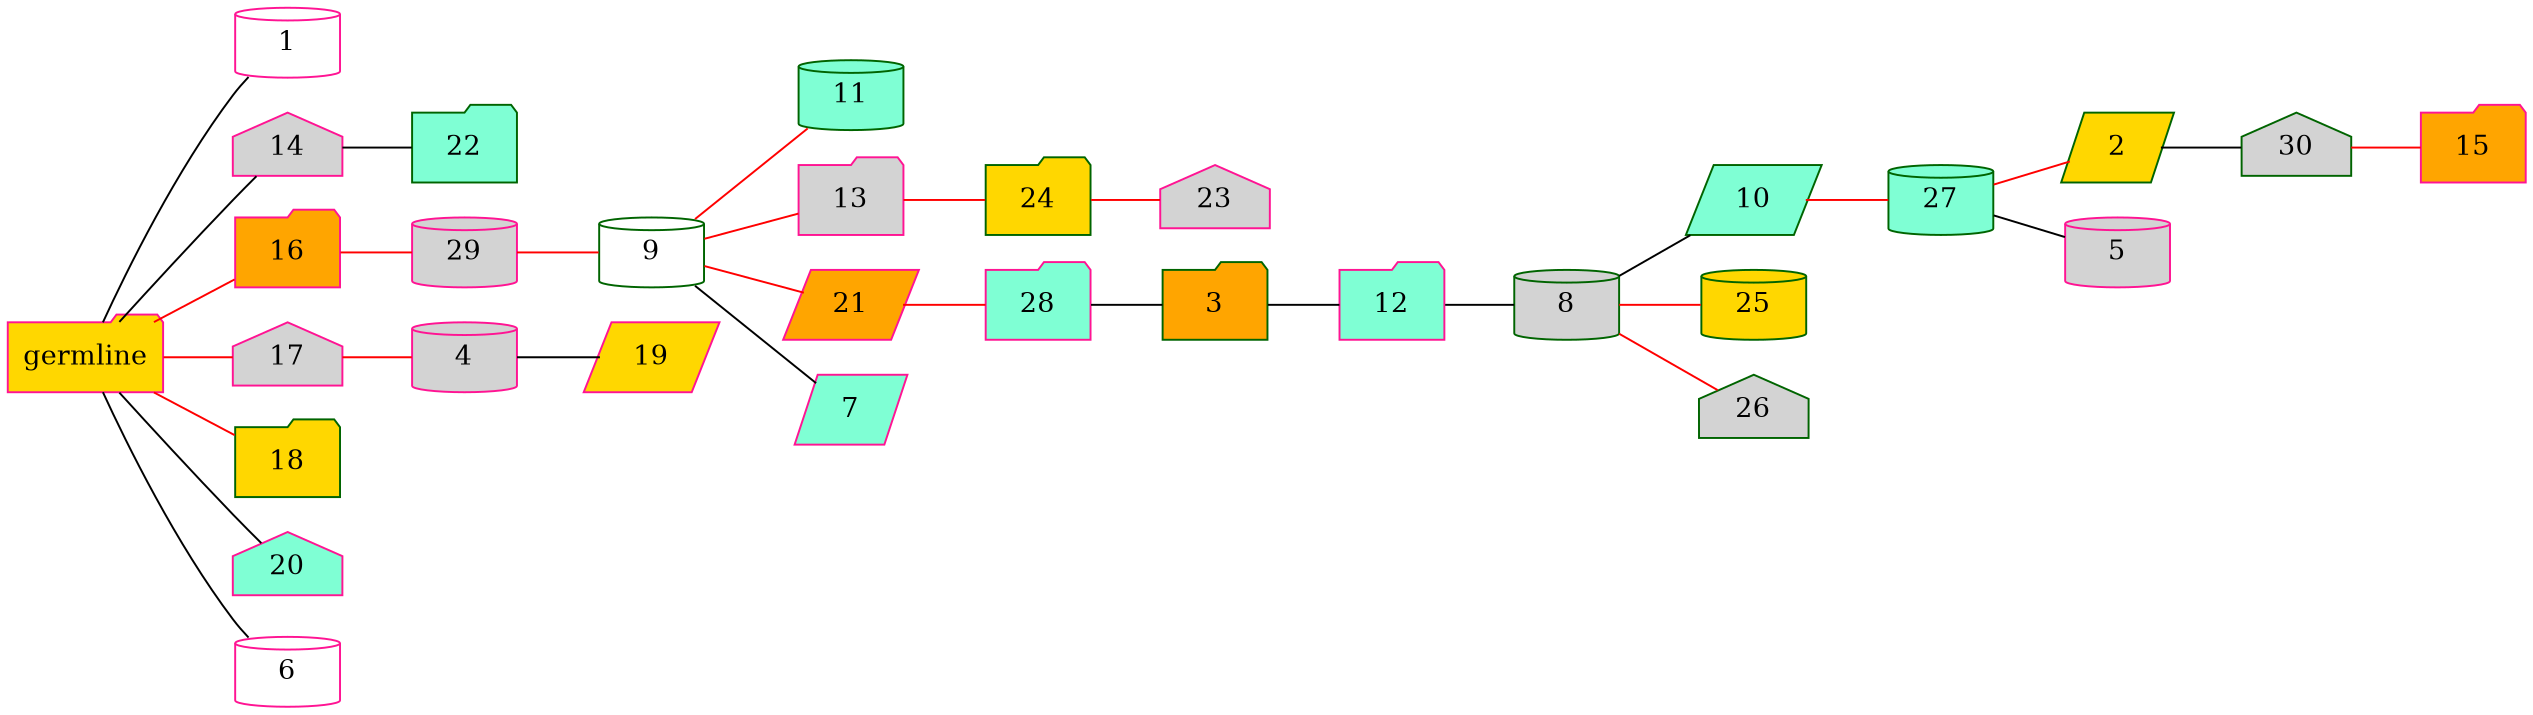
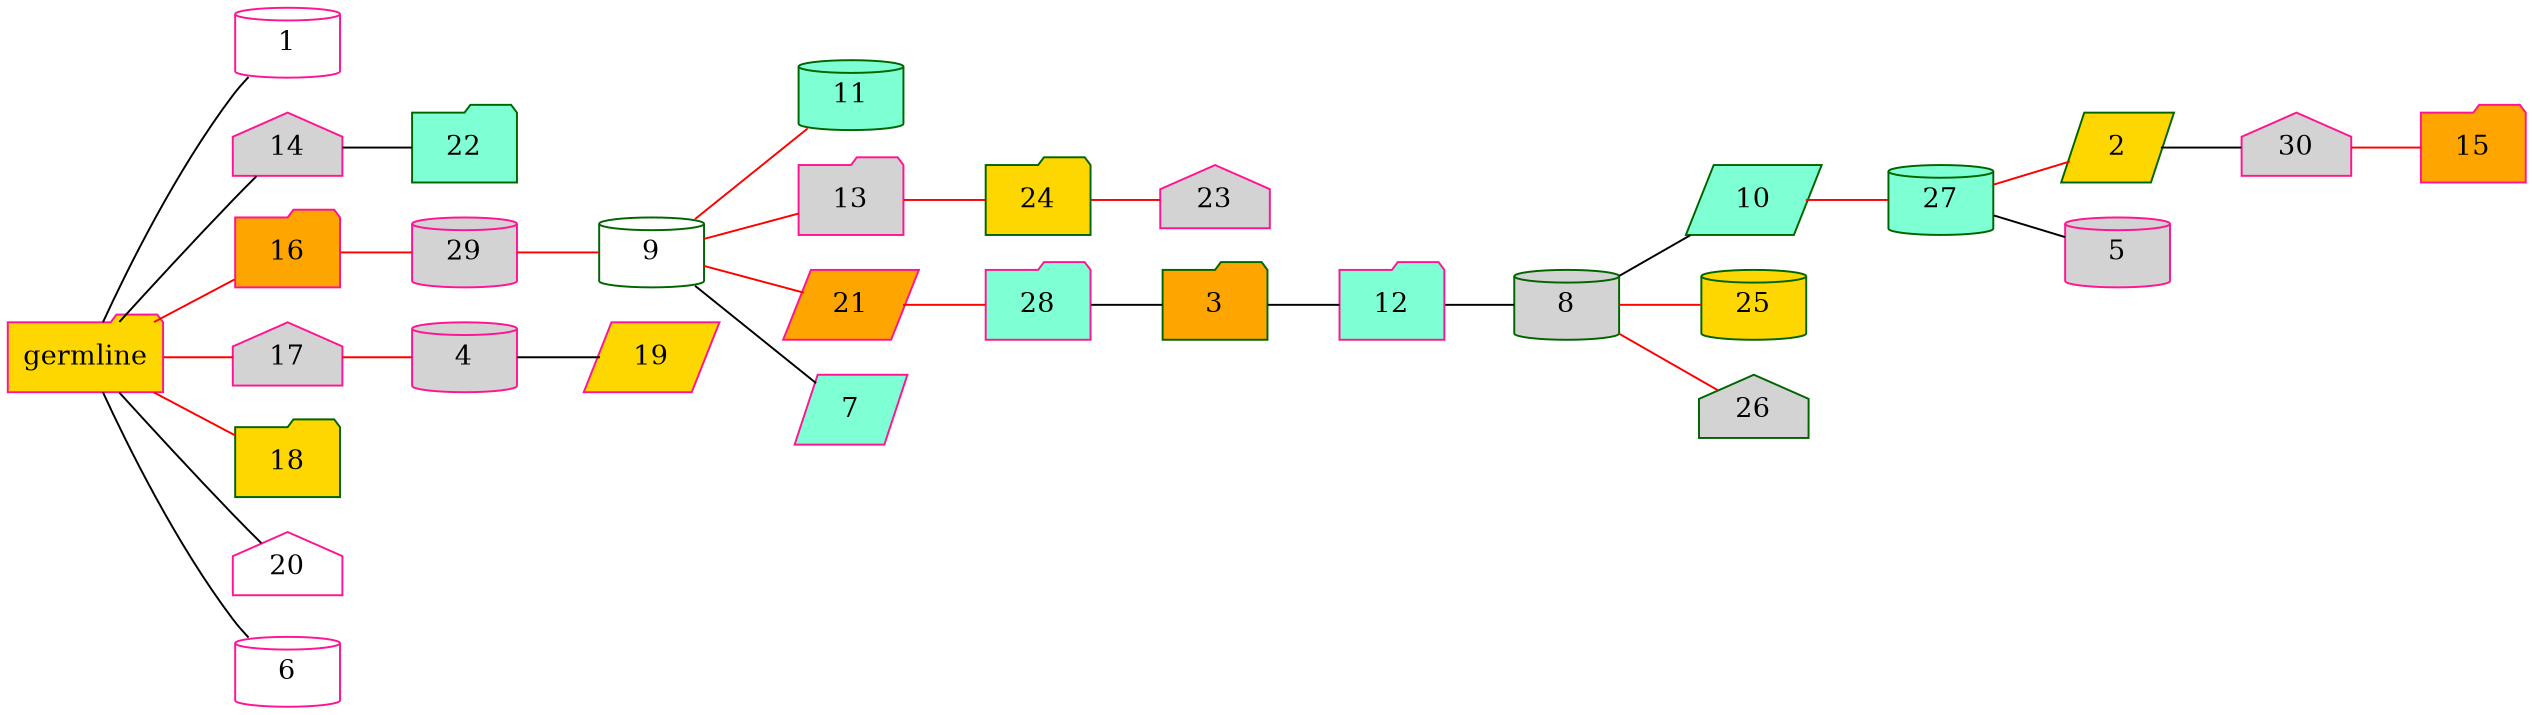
(2296, 148) -> (2296, 148)
(288, 567) -> (288, 567)
